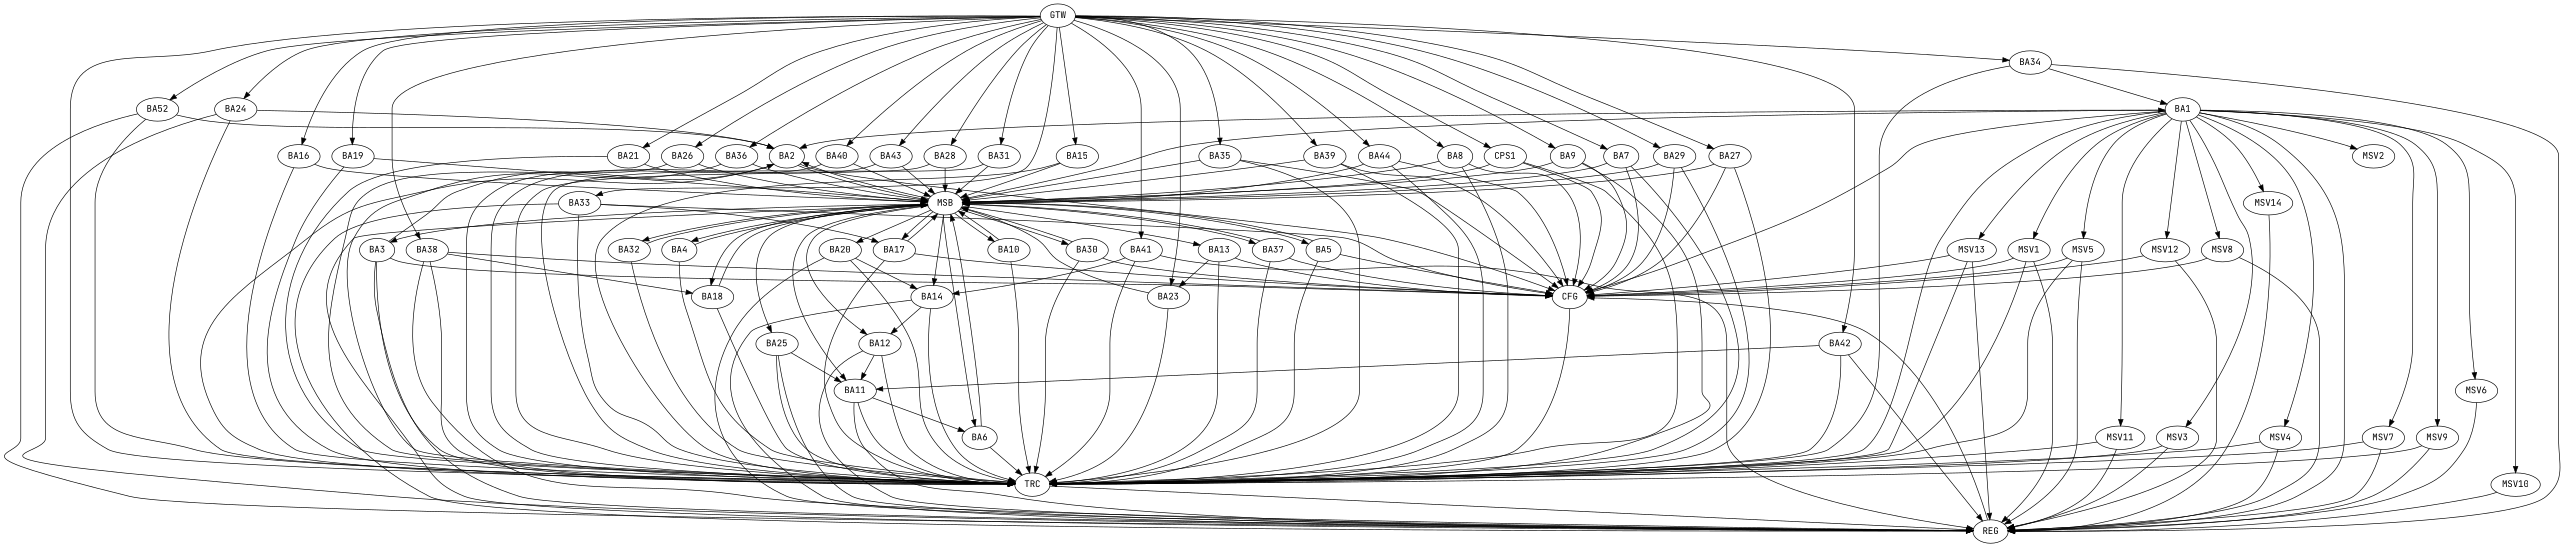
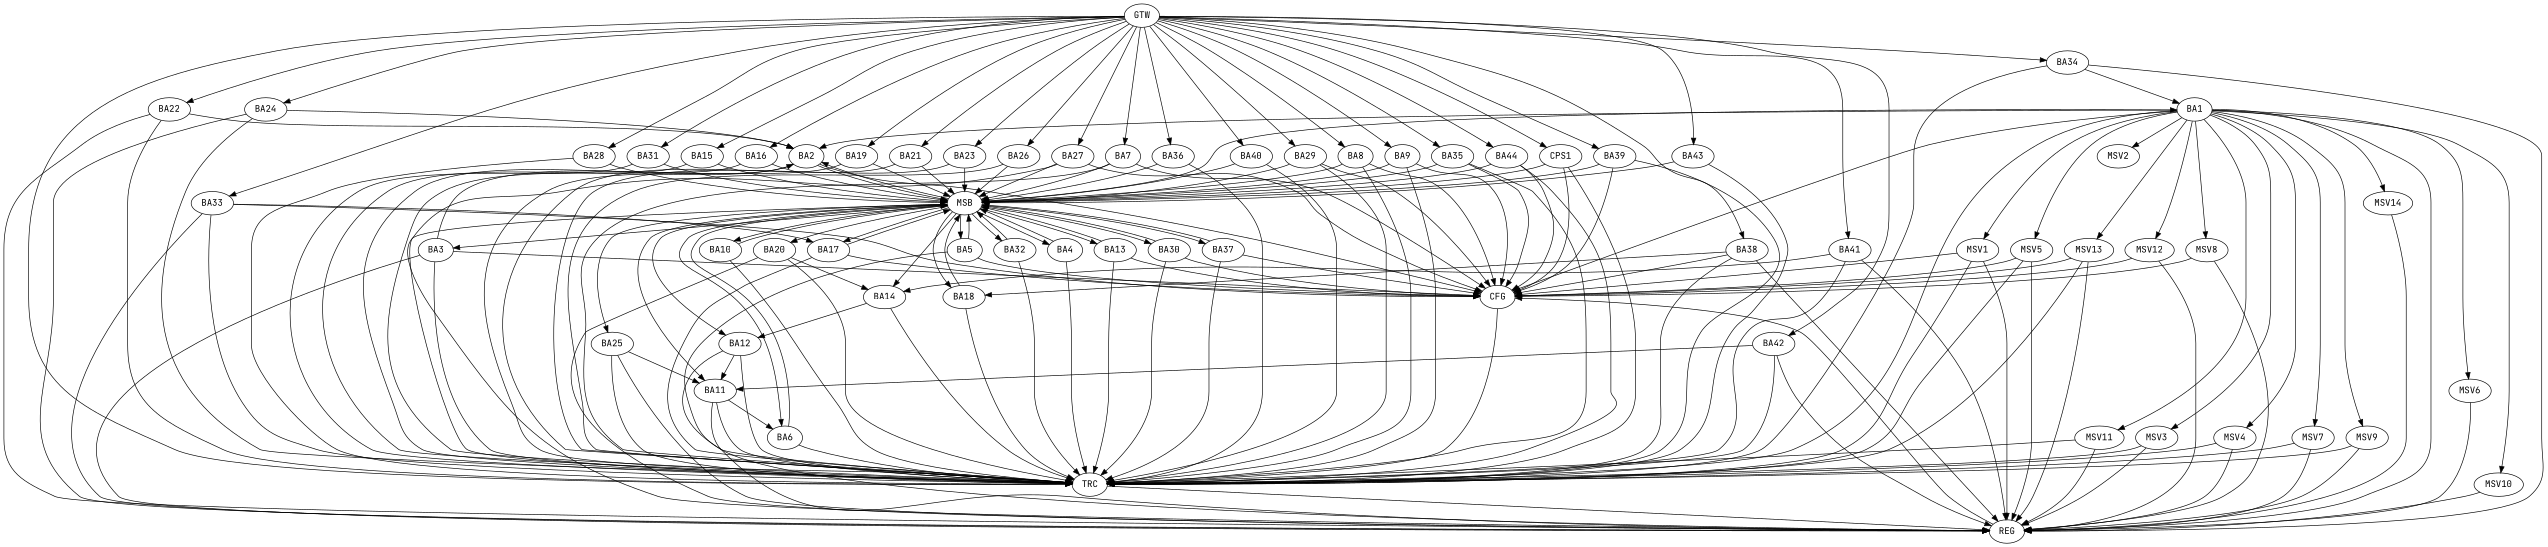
(158, 109) -> (169, 109)
(1198, 270) -> (1045, 223)
(829, 498) -> none
